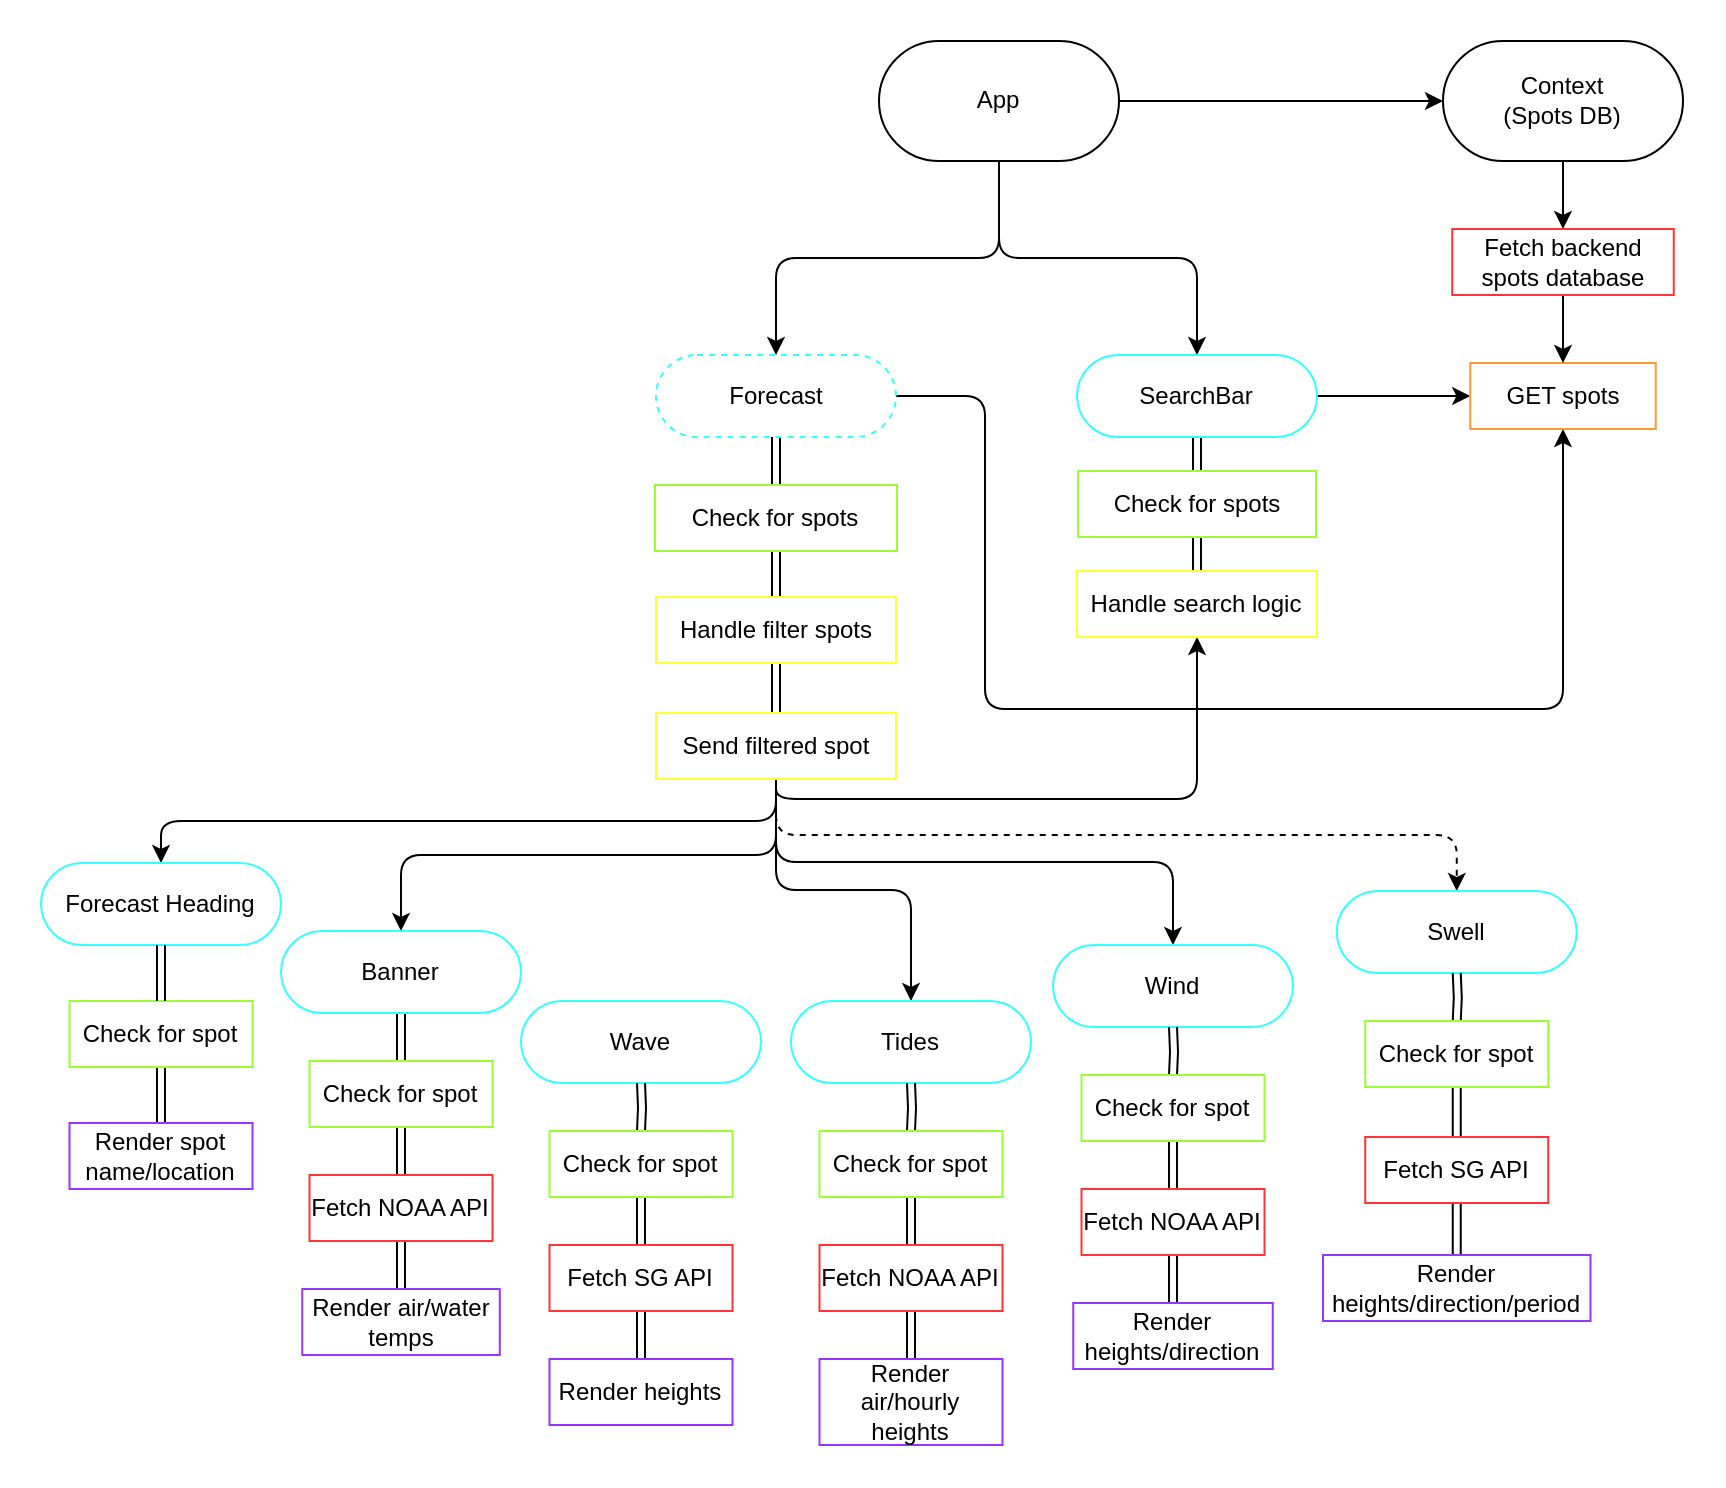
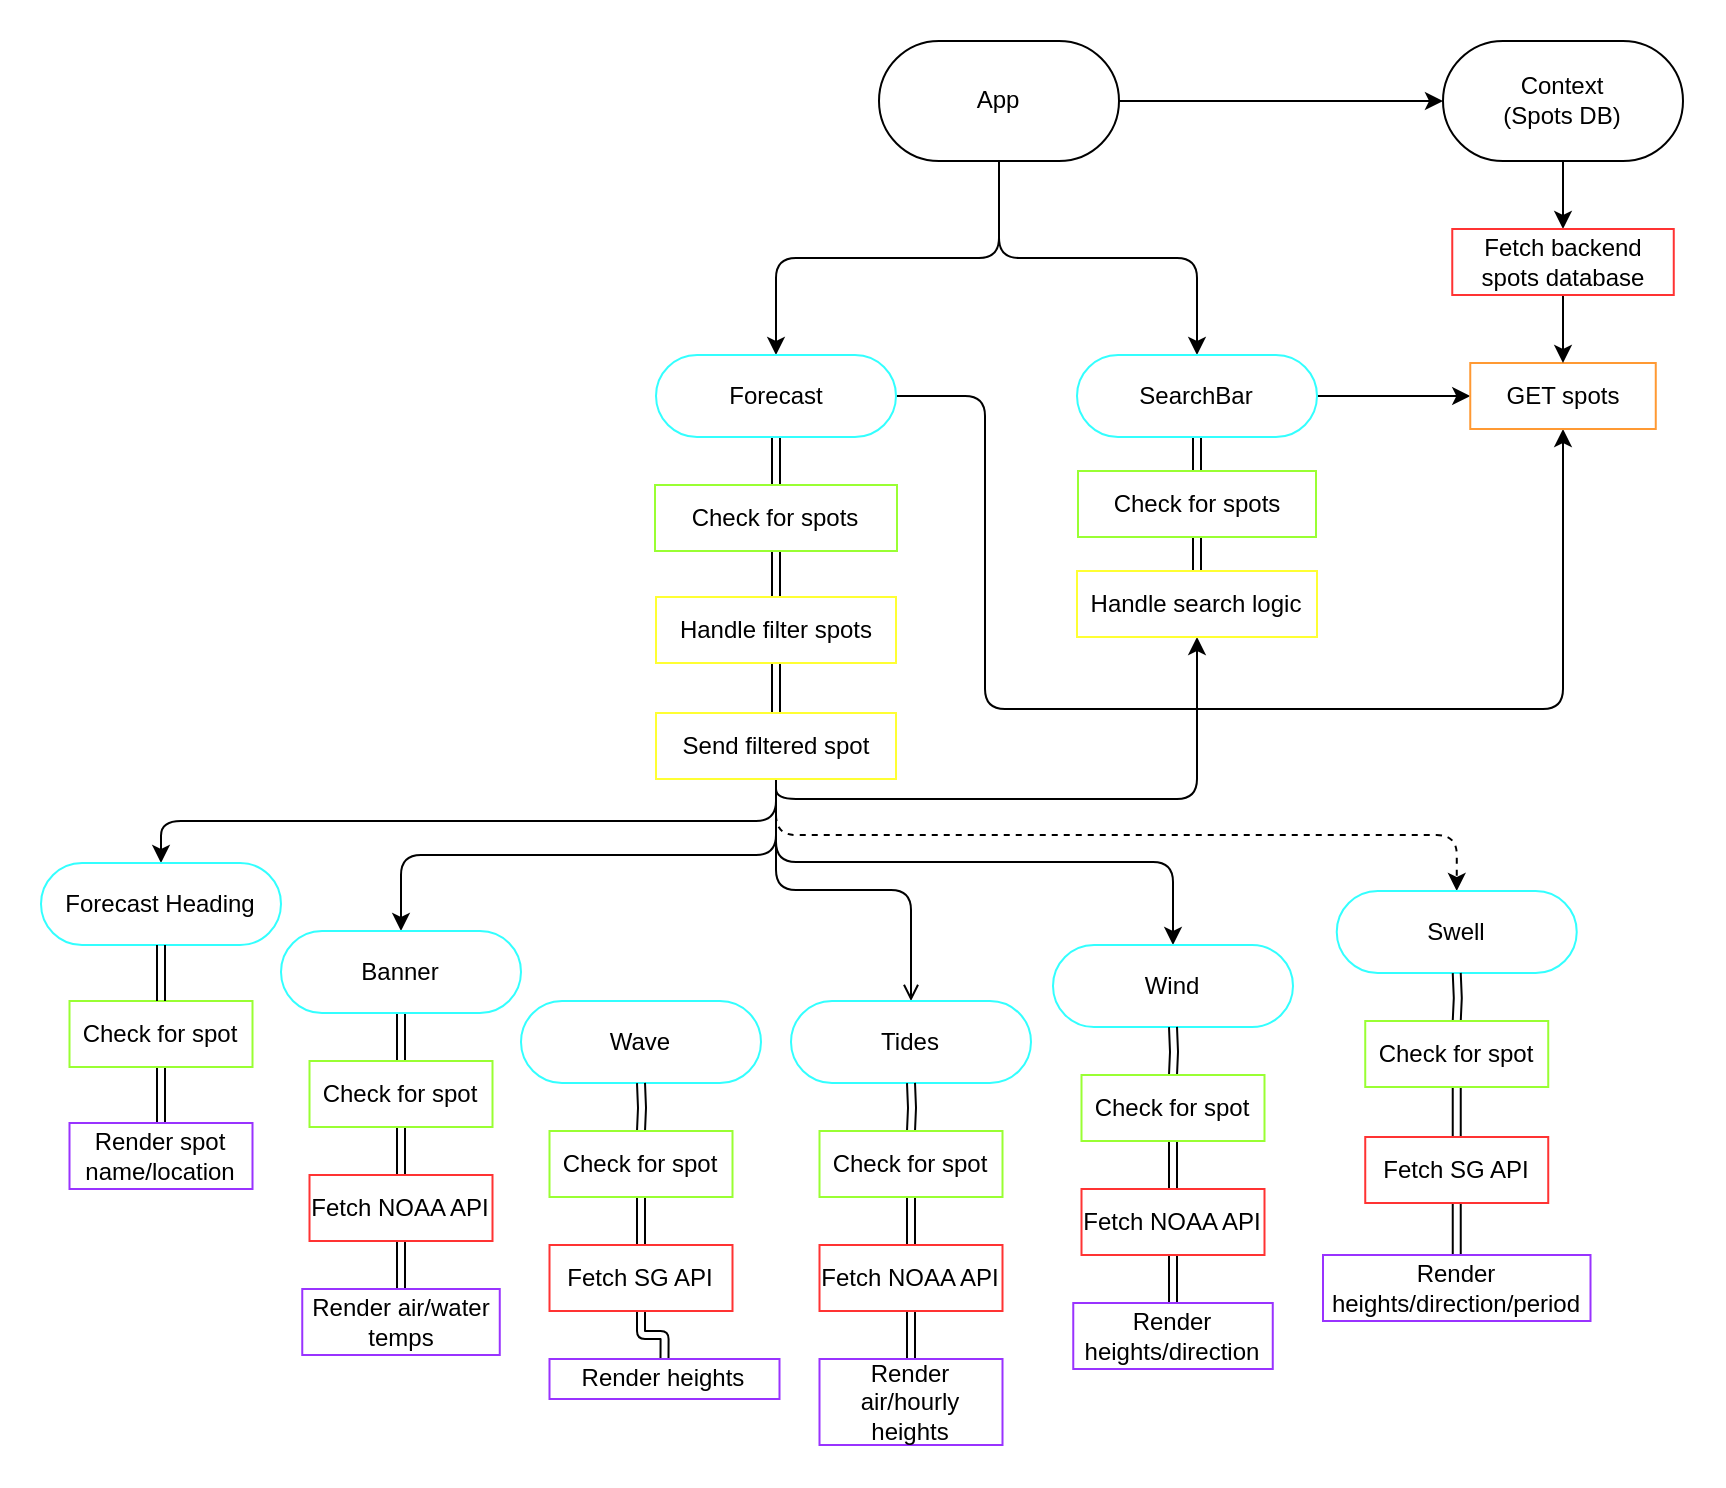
(776, 396) -> (776, 396)
(911, 986) -> (911, 988)
(641, 1392) -> (665, 1379)
